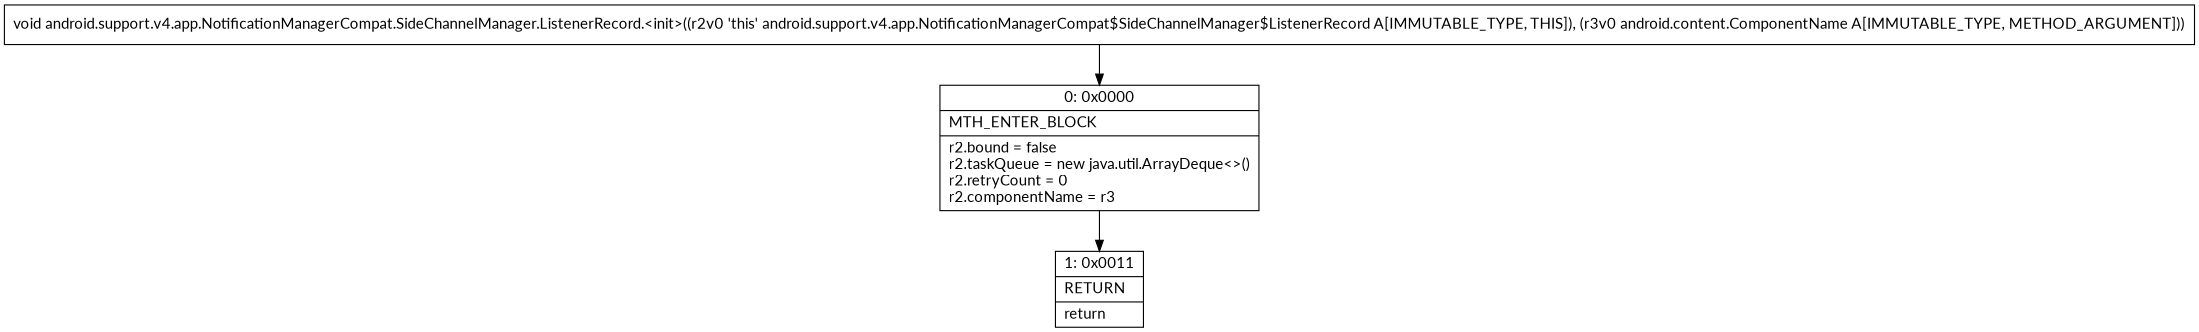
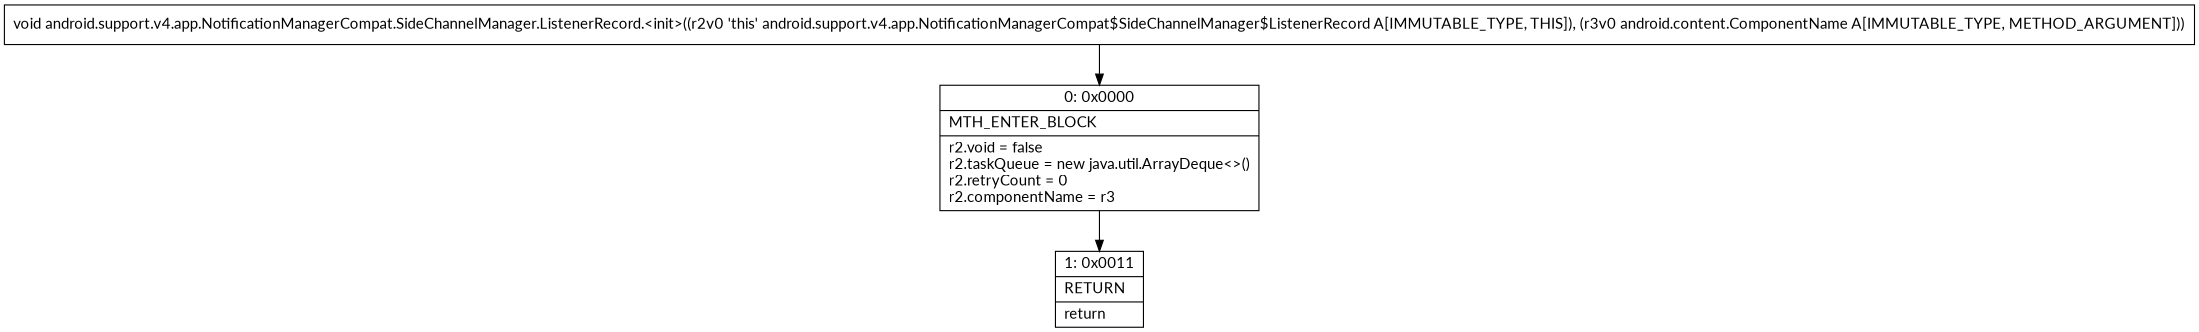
(1003, 148) -> (996, 148)
